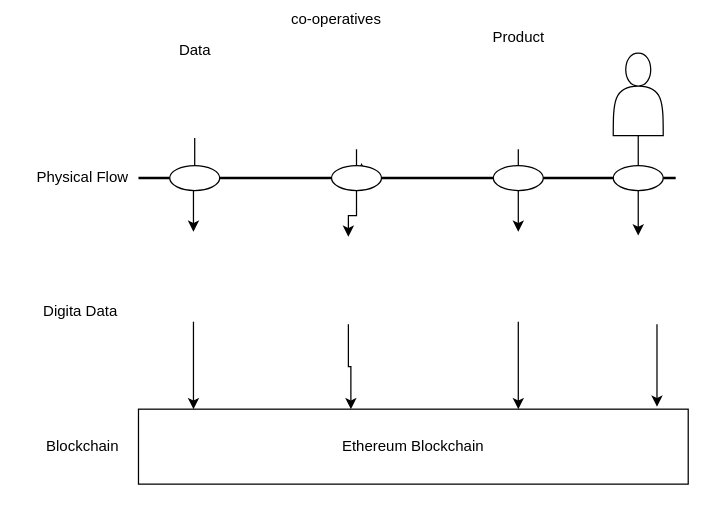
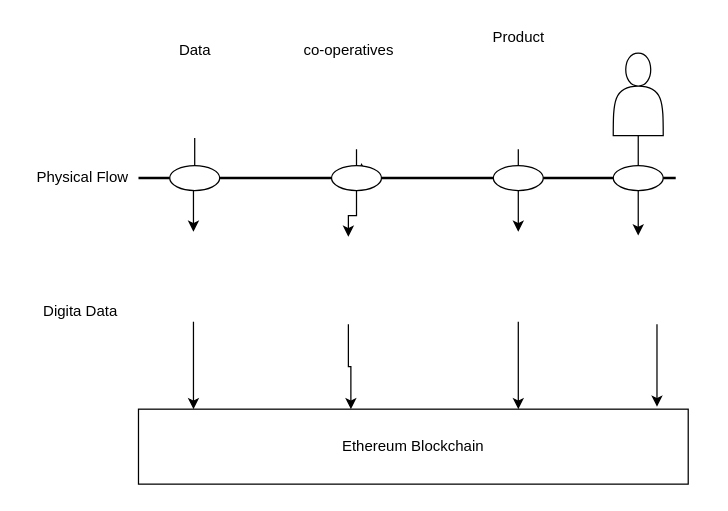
(336, 19) -> (348, 51)
(82, 447) -> none
